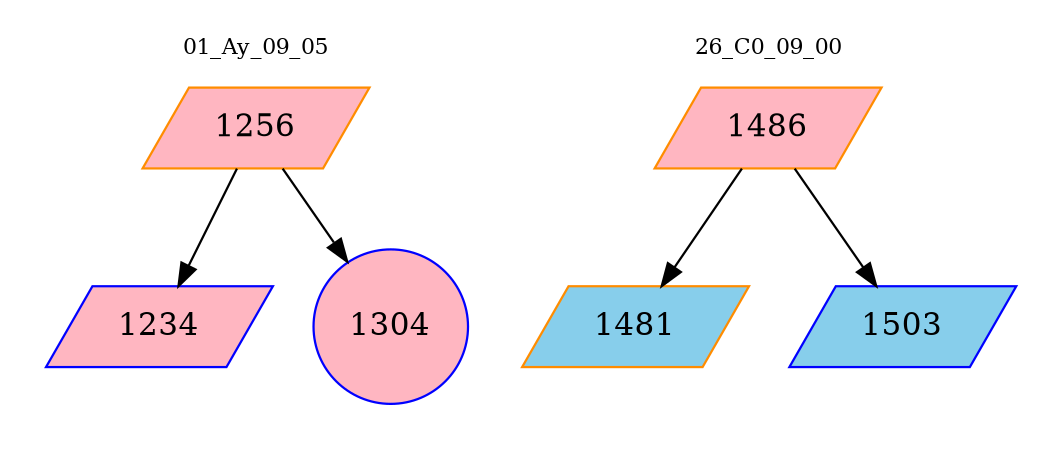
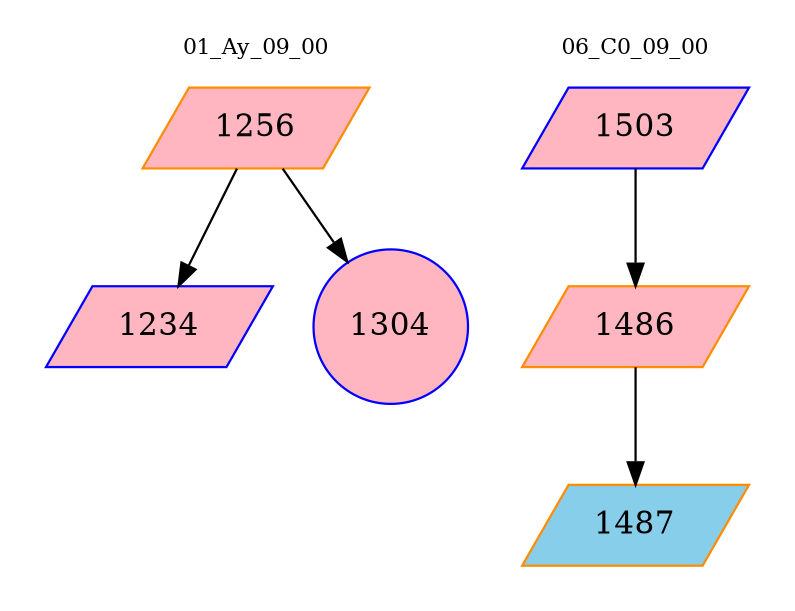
(256, 48) -> (256, 48)
(769, 48) -> (636, 48)
(829, 218) -> (636, 216)
(636, 327) -> (636, 525)
(903, 327) -> (636, 128)
